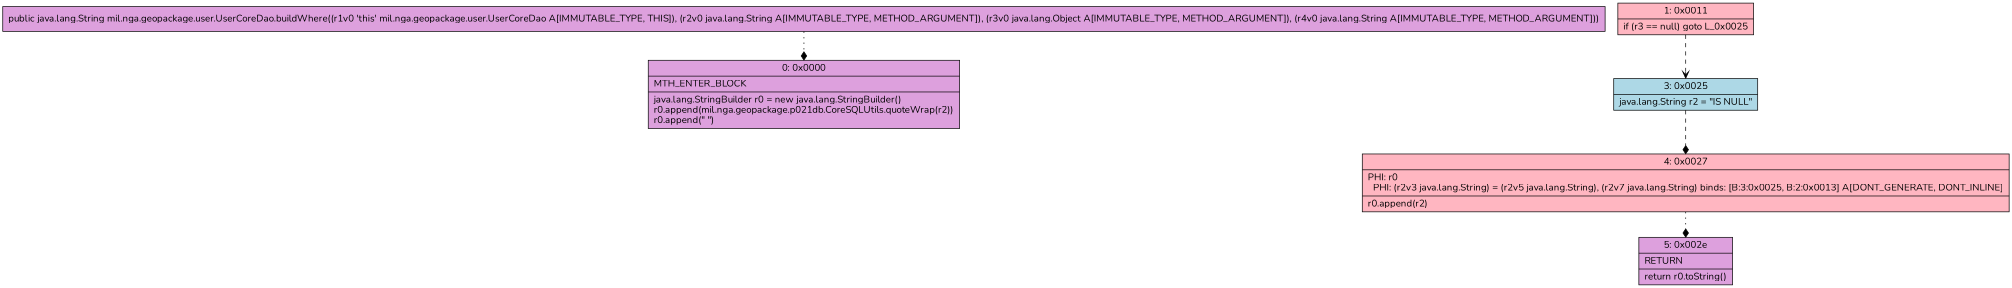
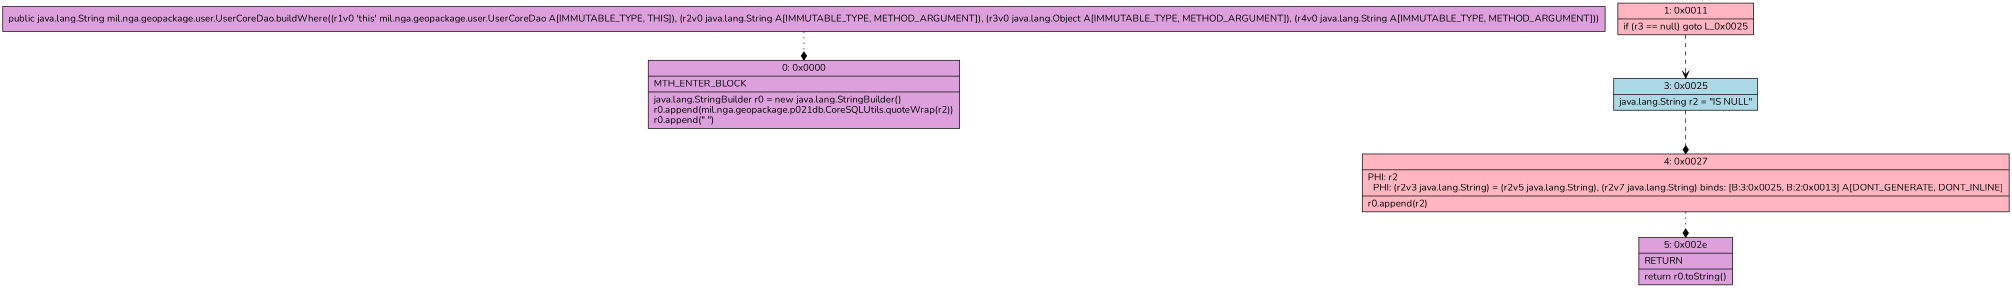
(1384, 177) -> (1384, 177)
